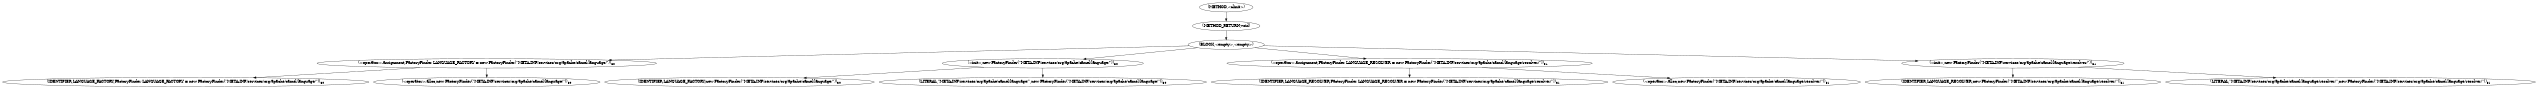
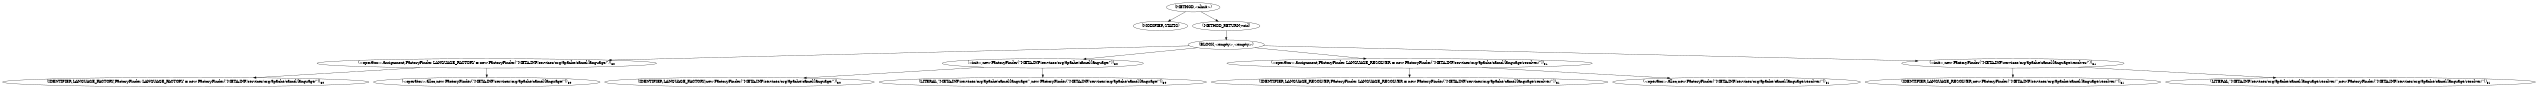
none -> (1160, 26)
